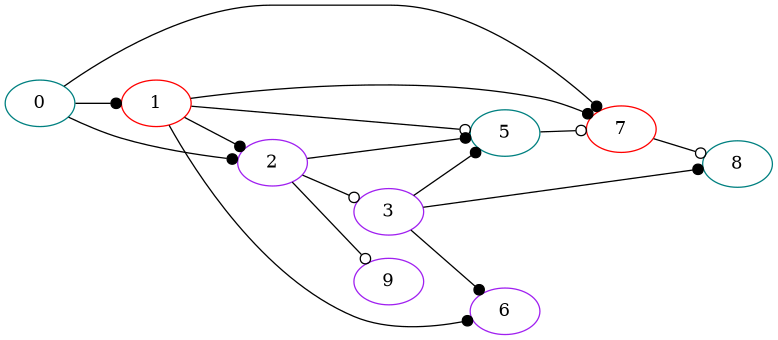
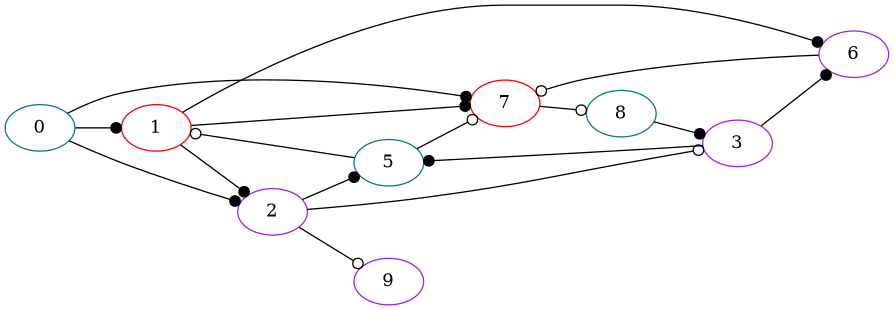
none -> (682, 65)
(326, 118) -> (278, 146)
(558, 189) -> (674, 127)
